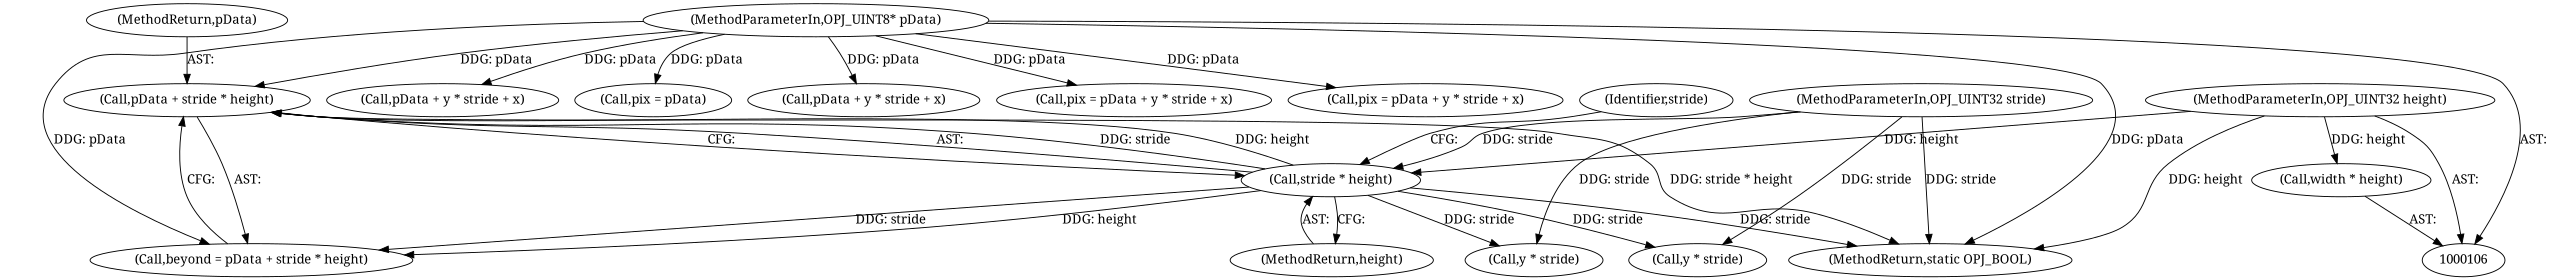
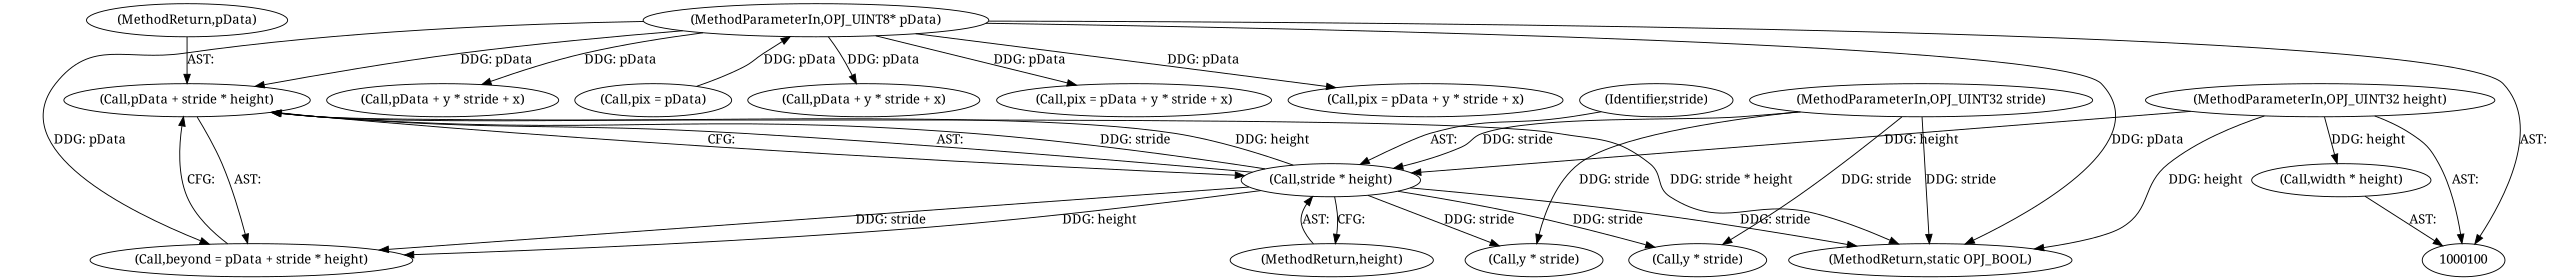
(685, 45) -> (742, 68)
(1446, 140) -> (1446, 140)
(2464, 260) -> (2464, 260)
